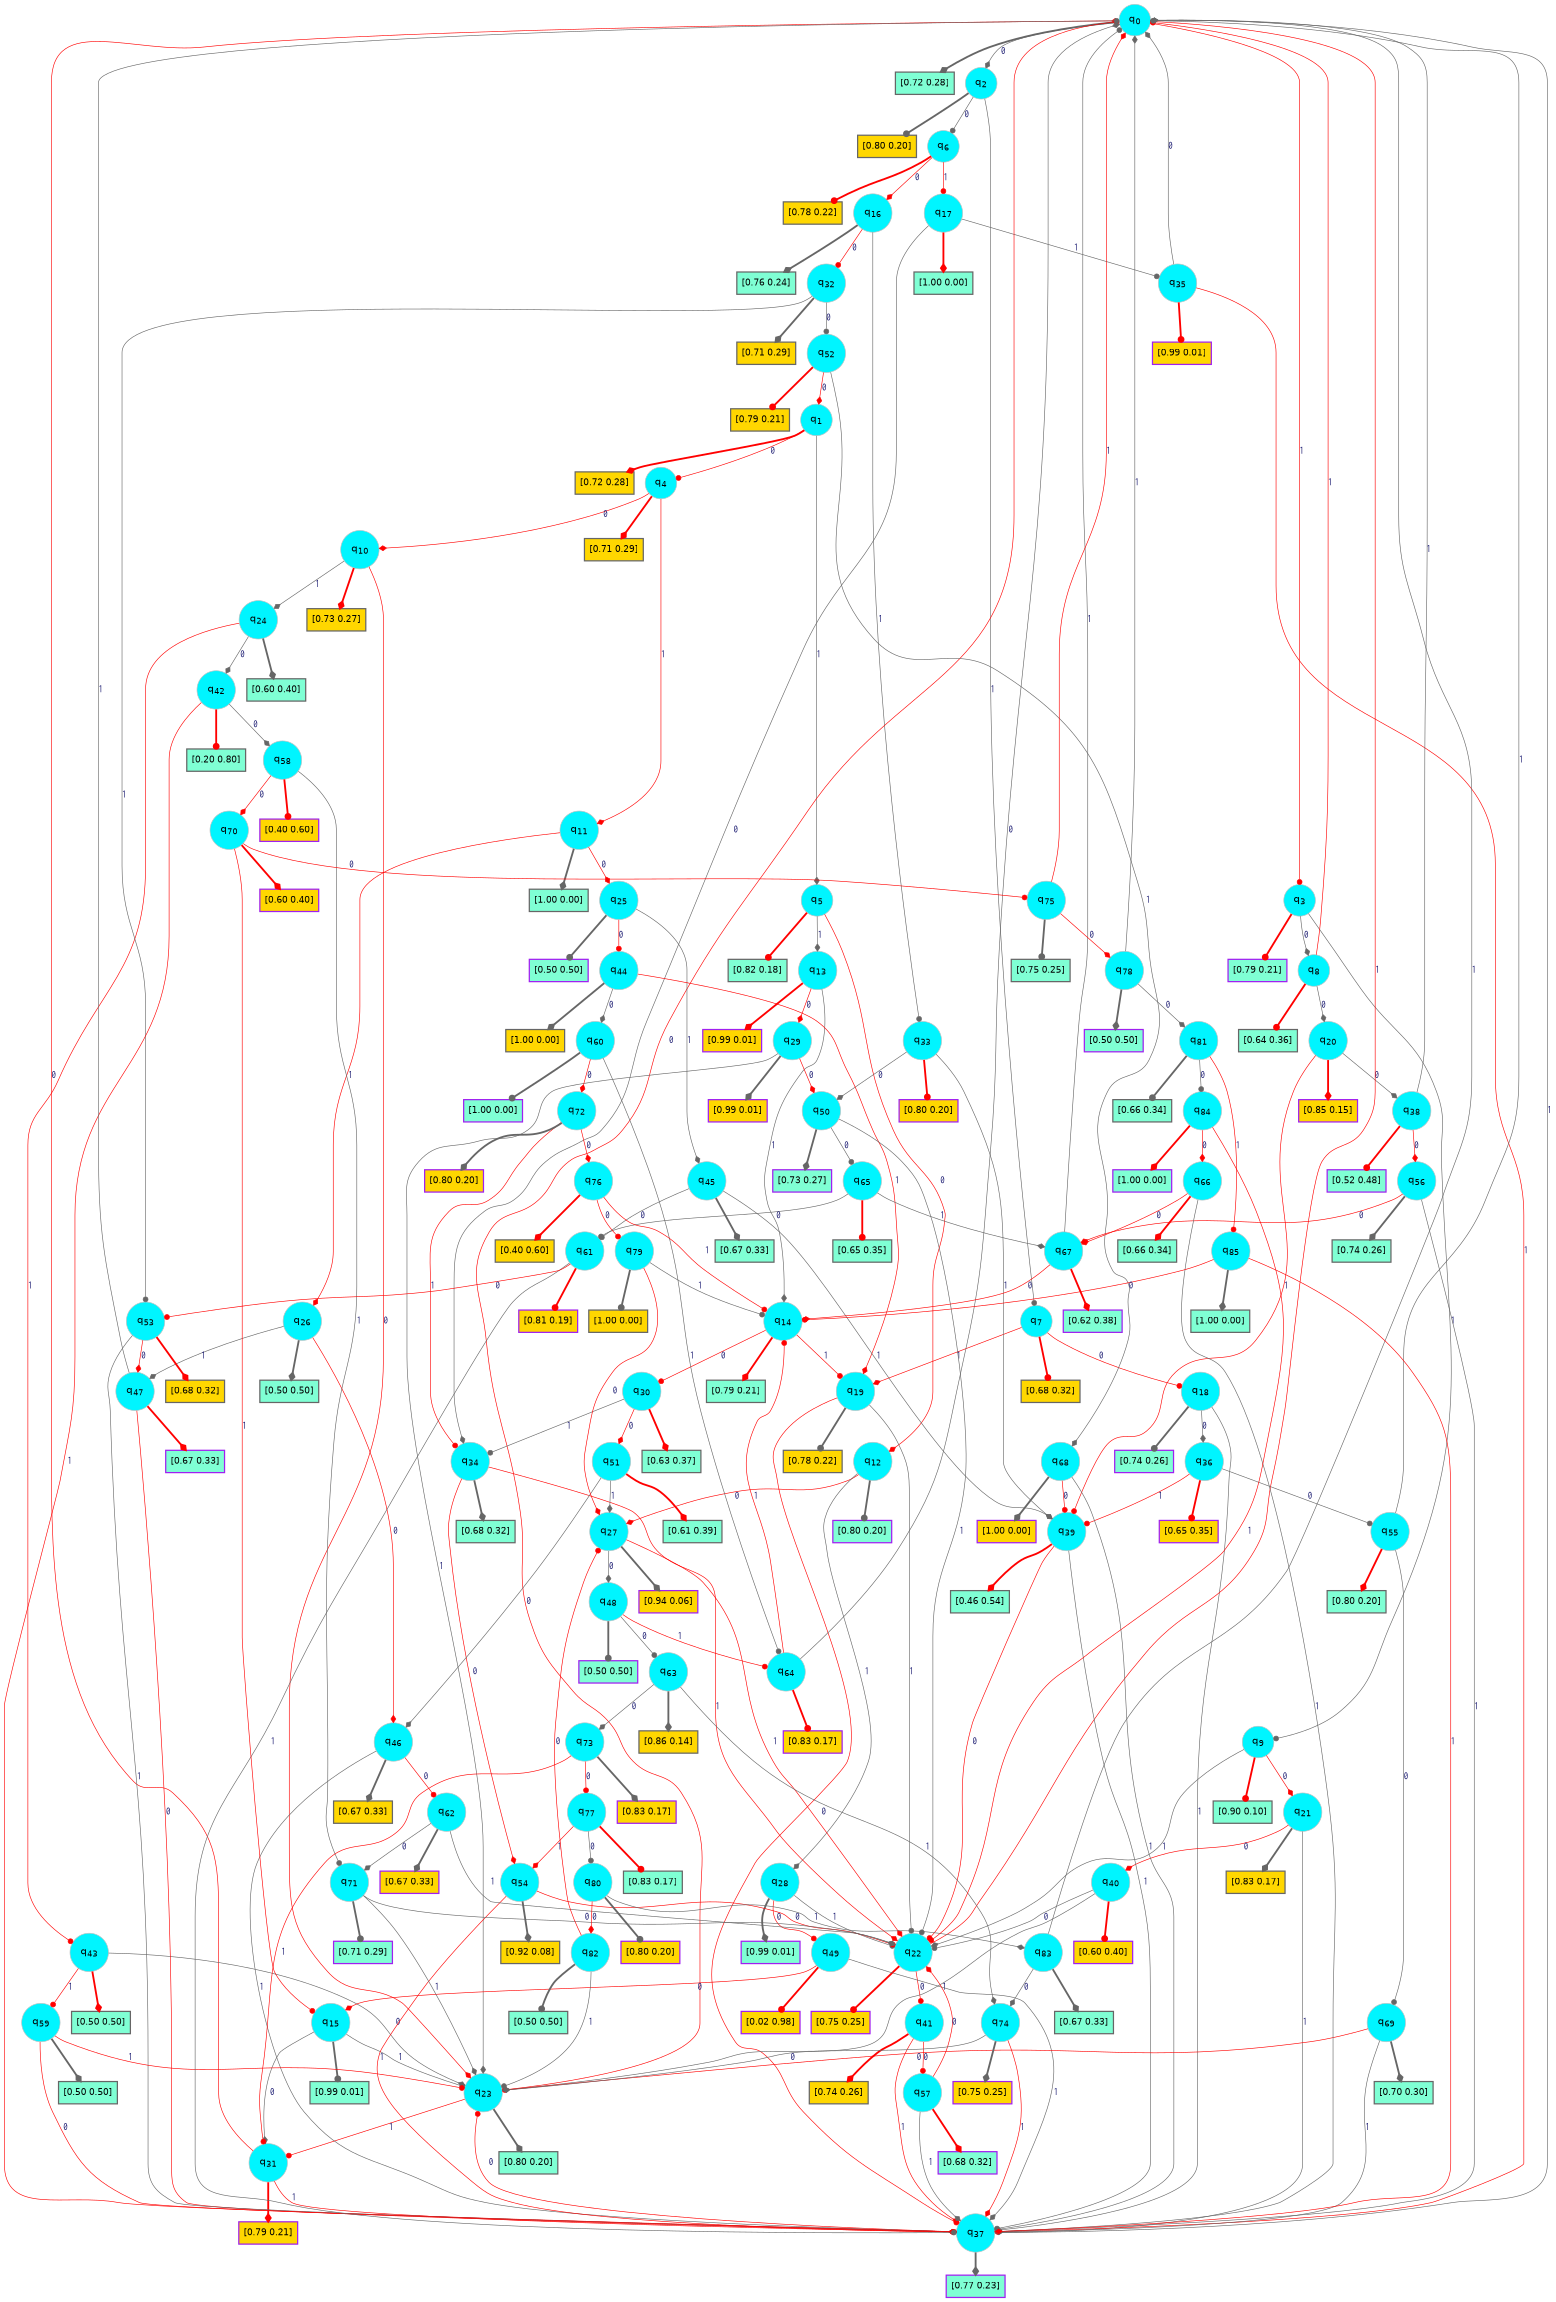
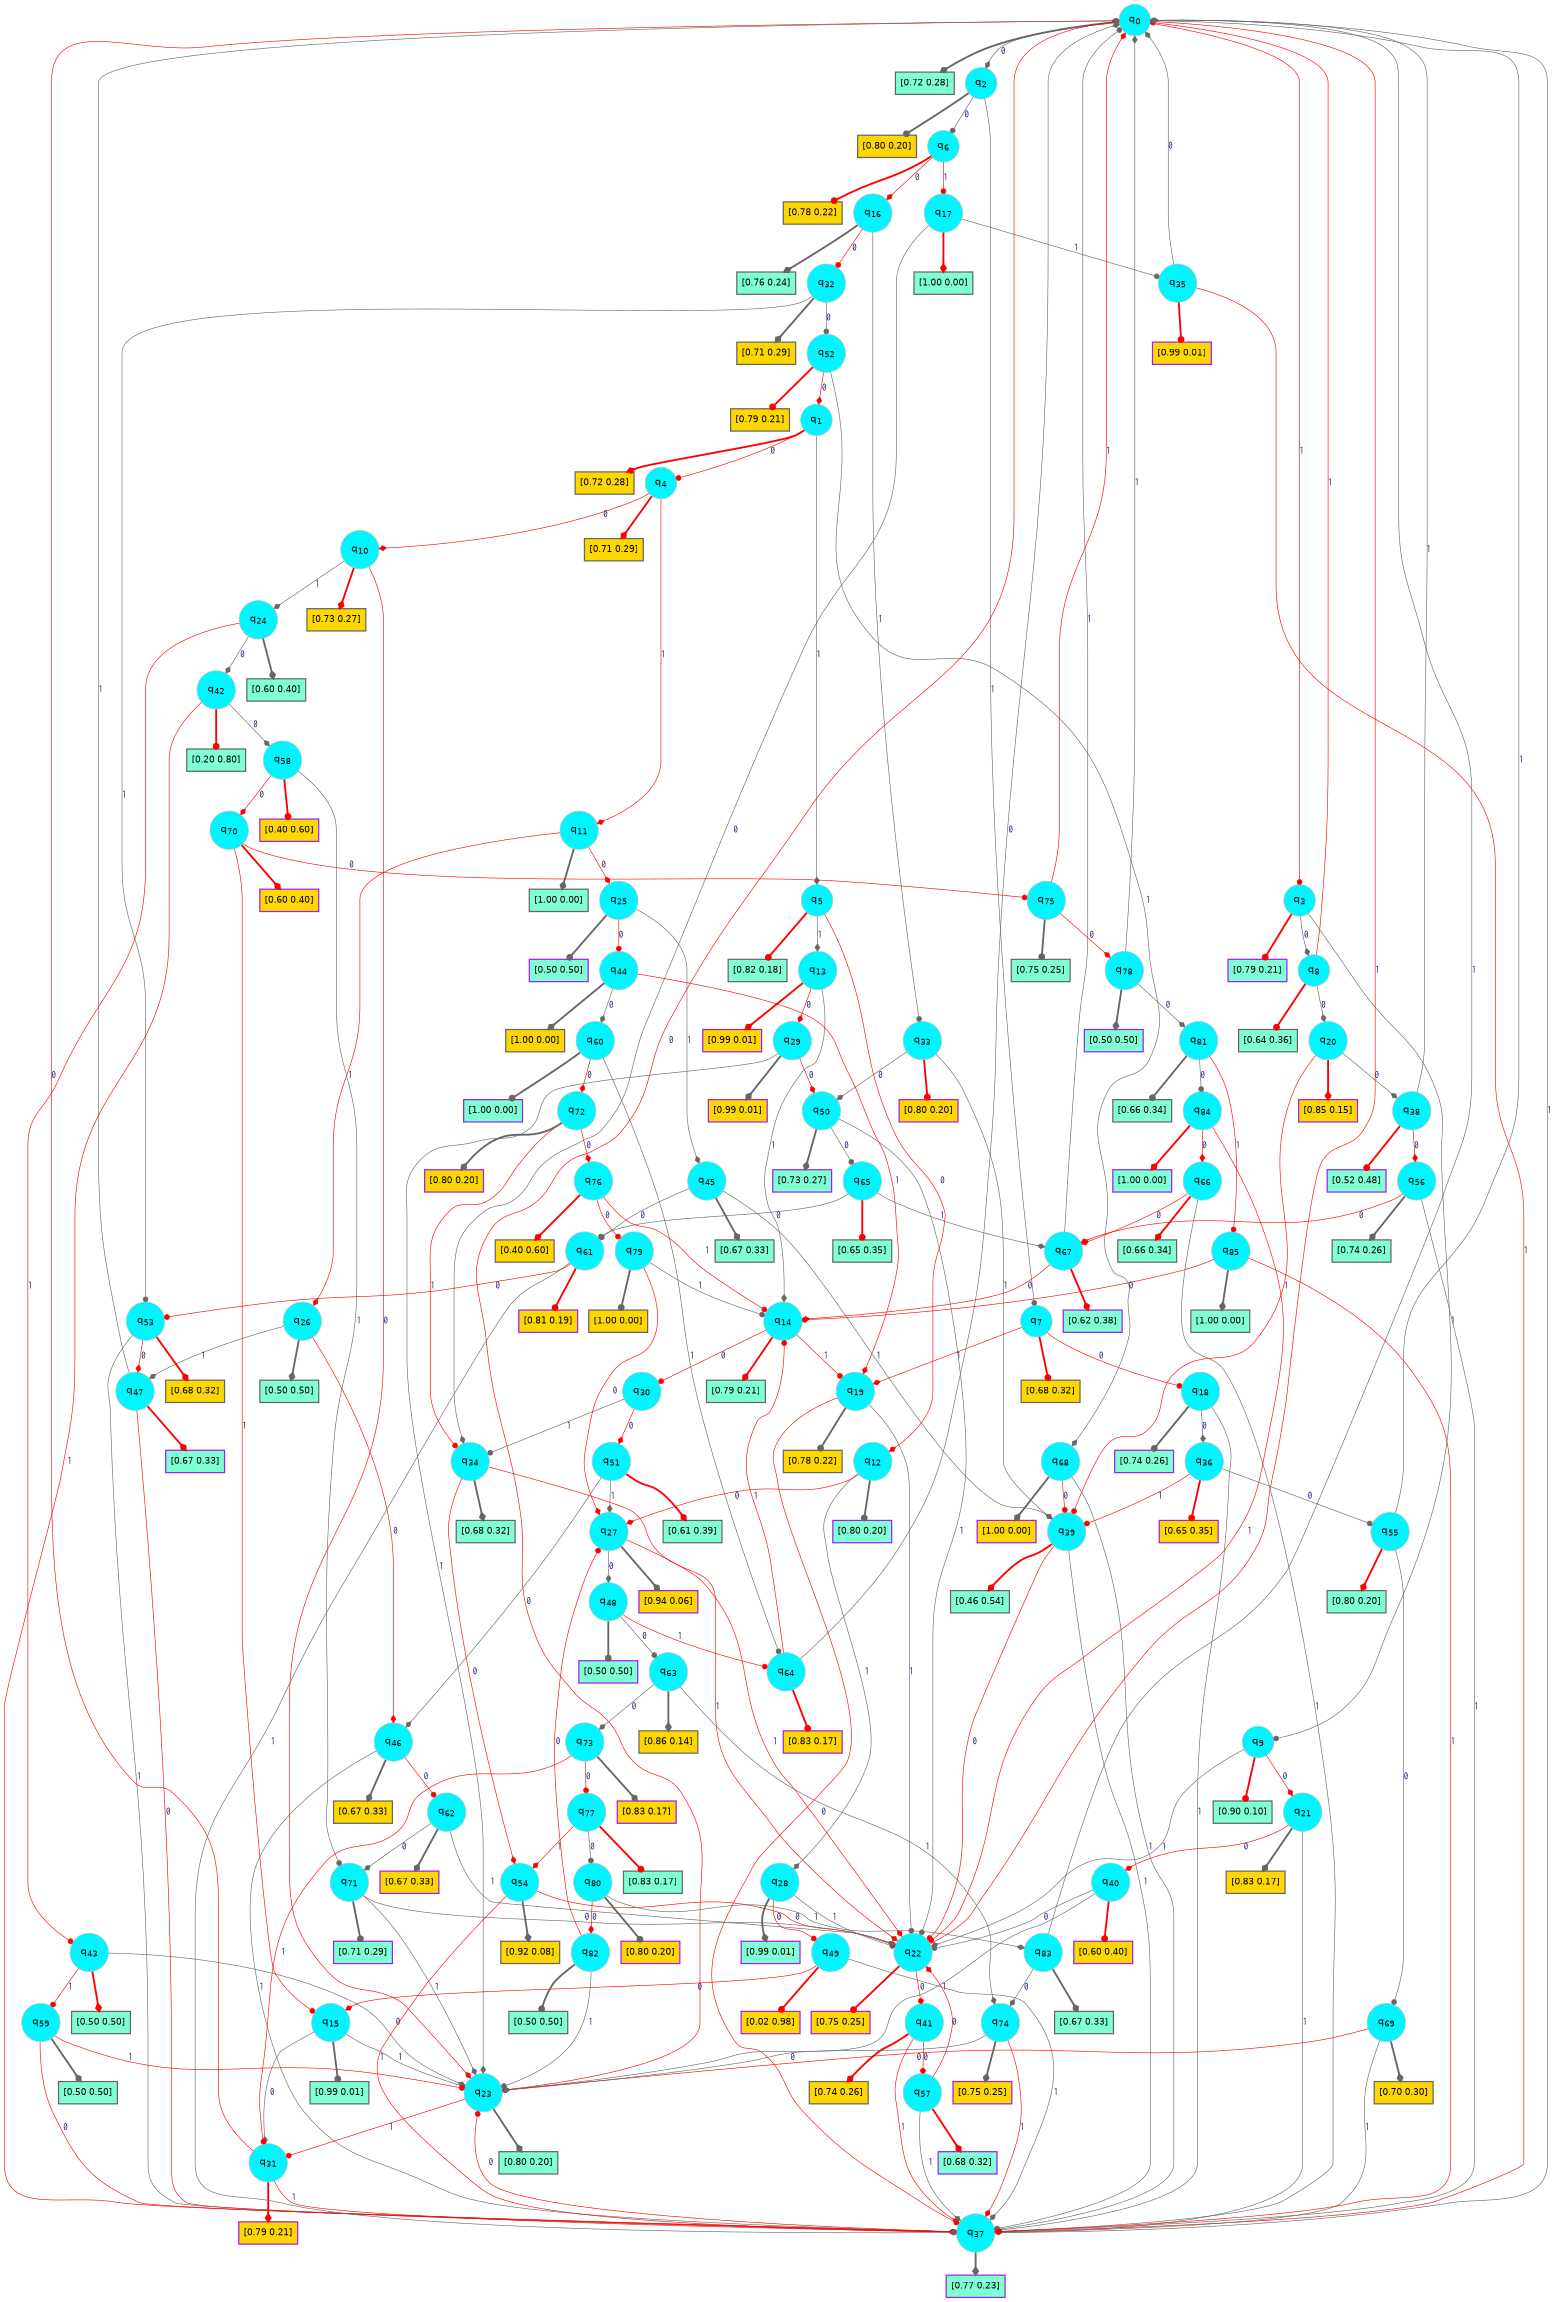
(671, 1461) -> none
(1404, 2093) -> (1404, 2093)
